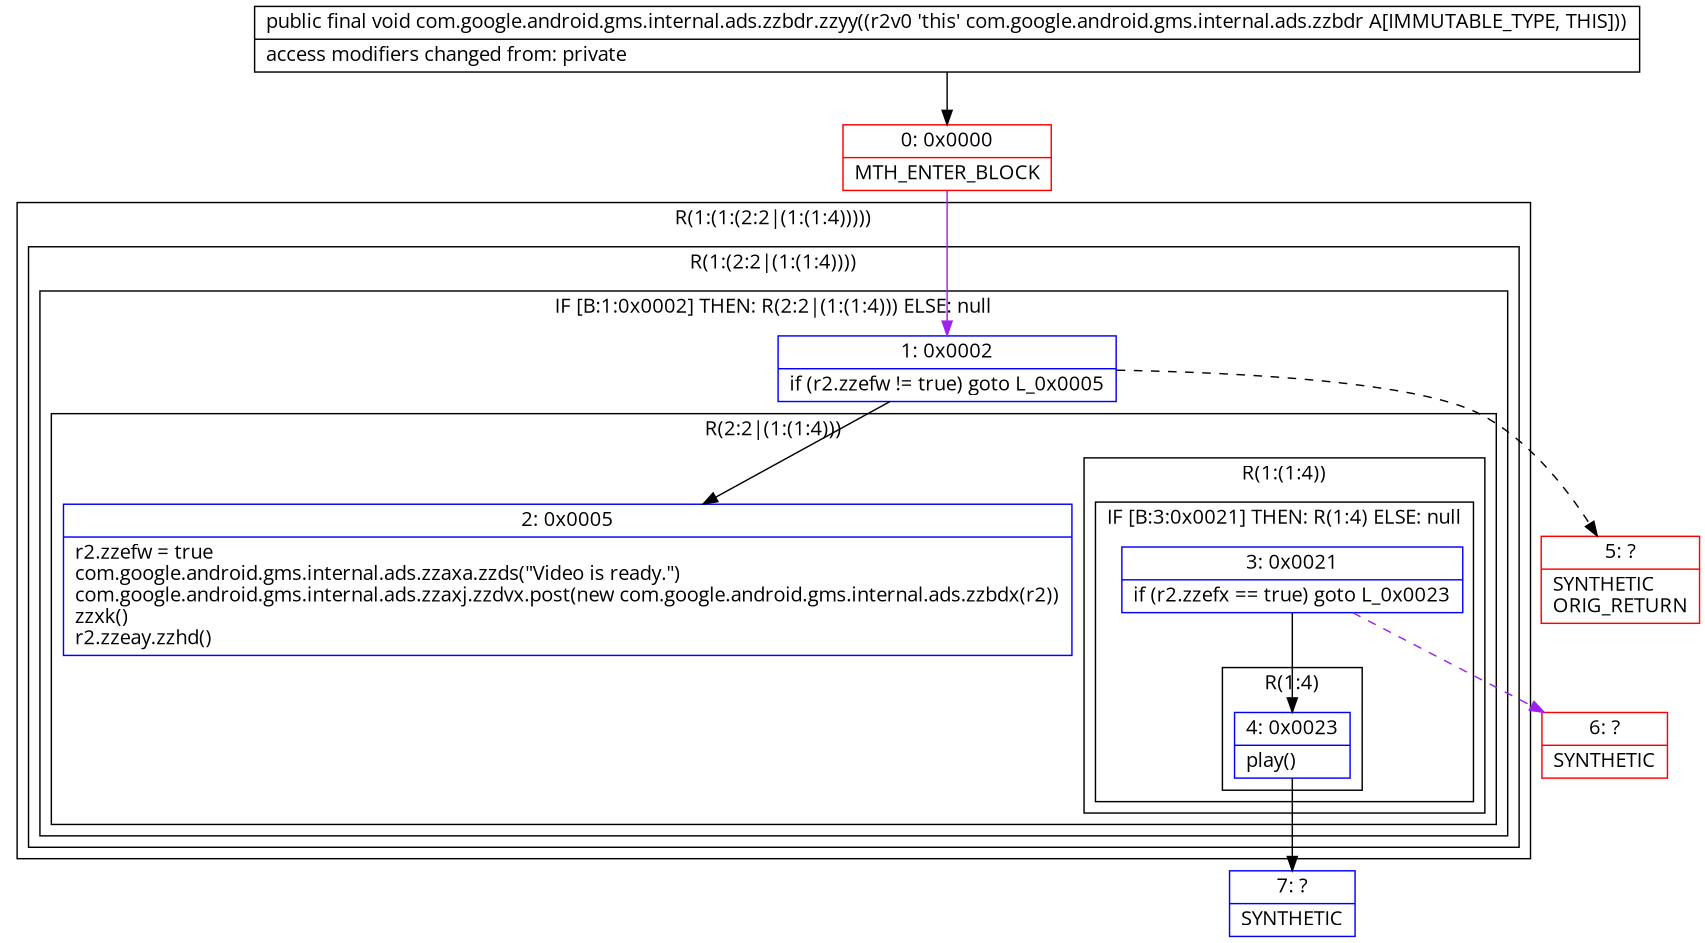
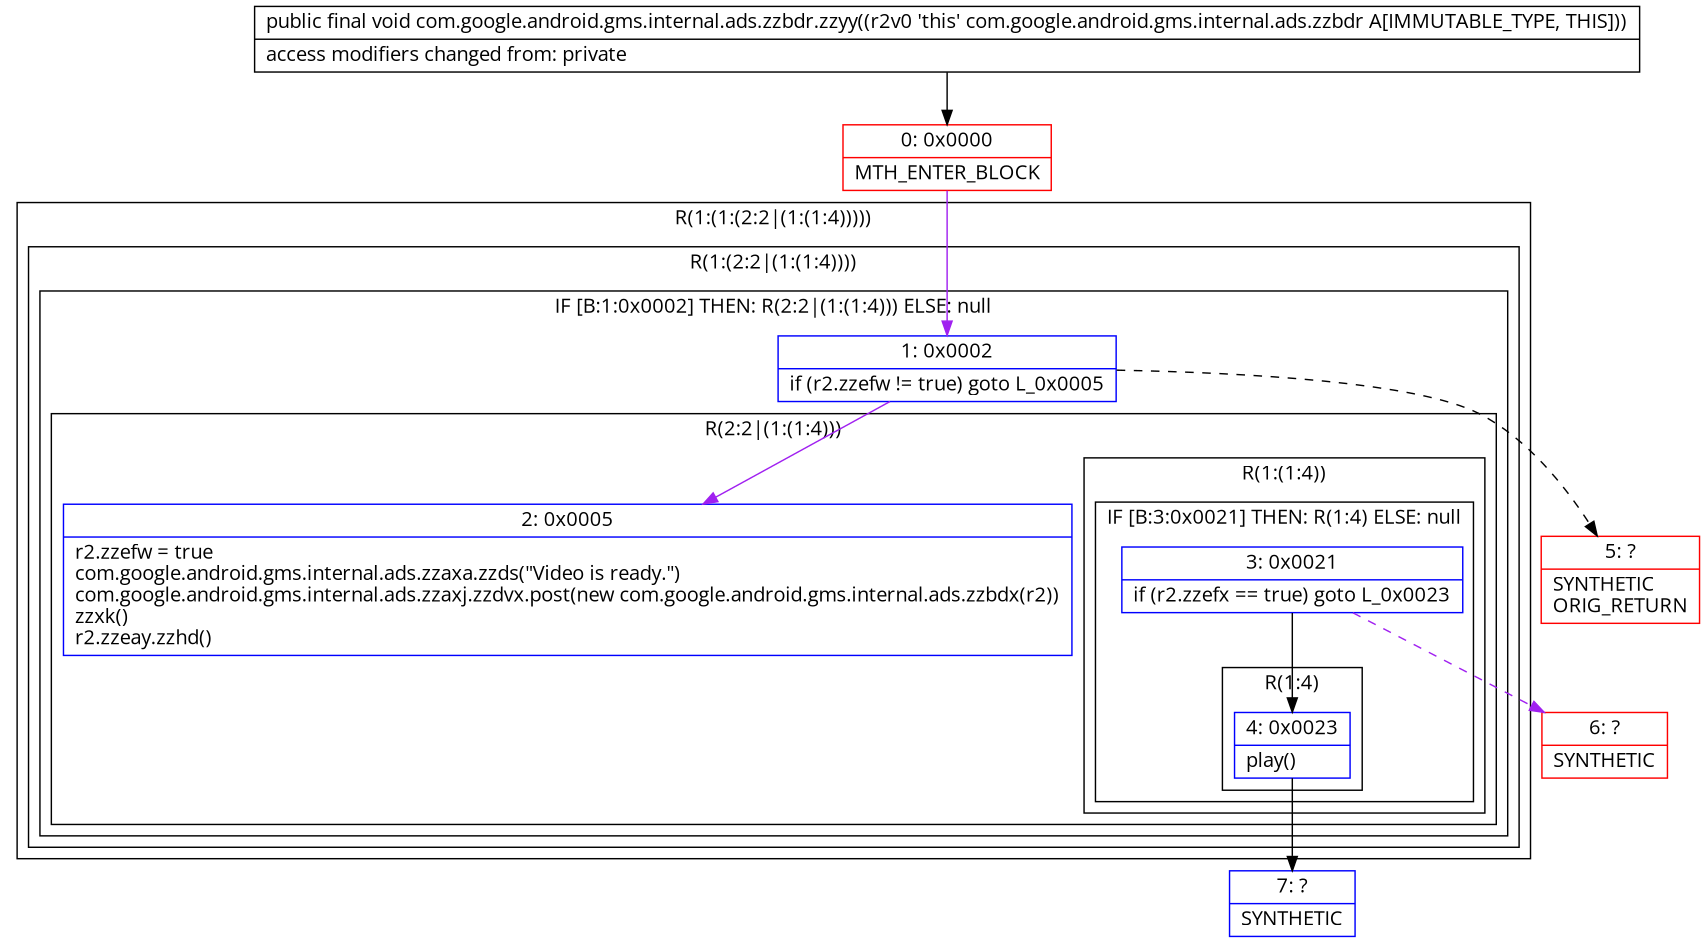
(803, 449) -> (803, 449)
